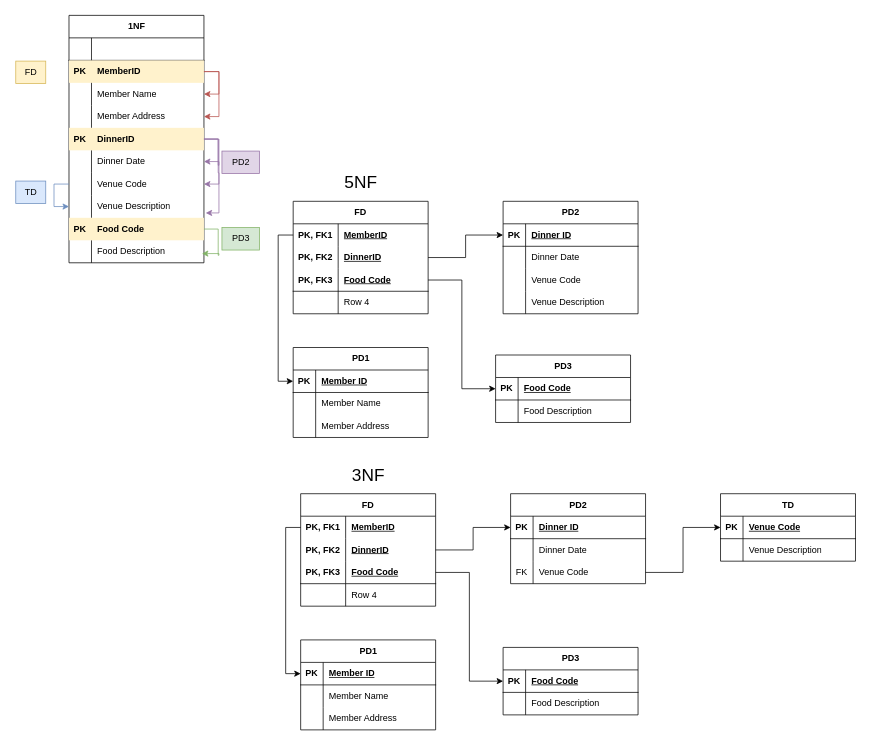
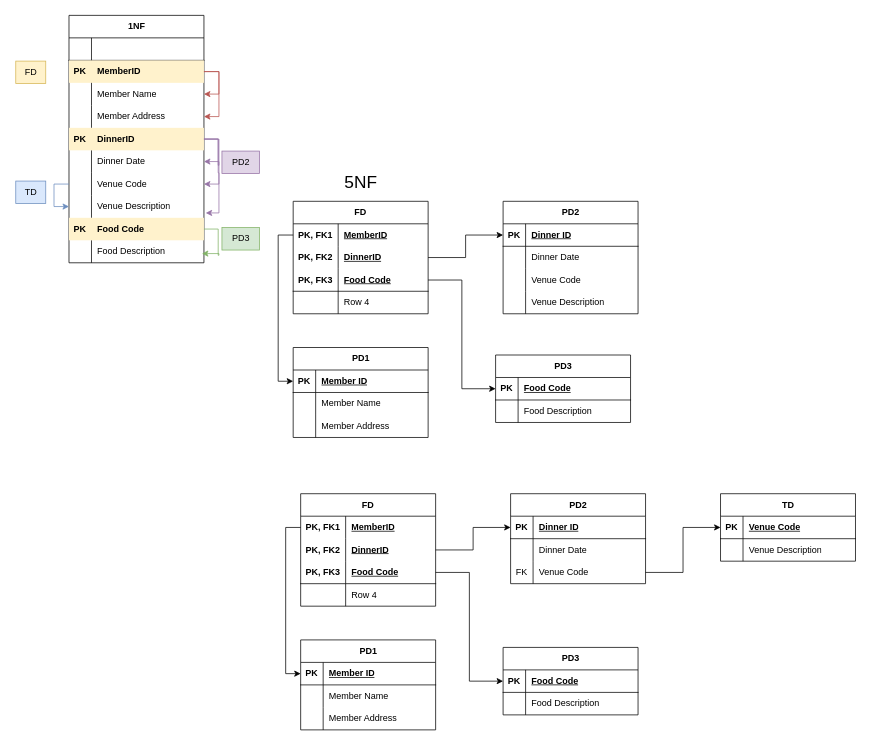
(368, 475) -> none
